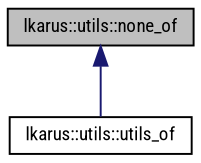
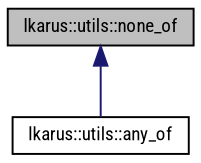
(101, 136) -> (101, 136)
